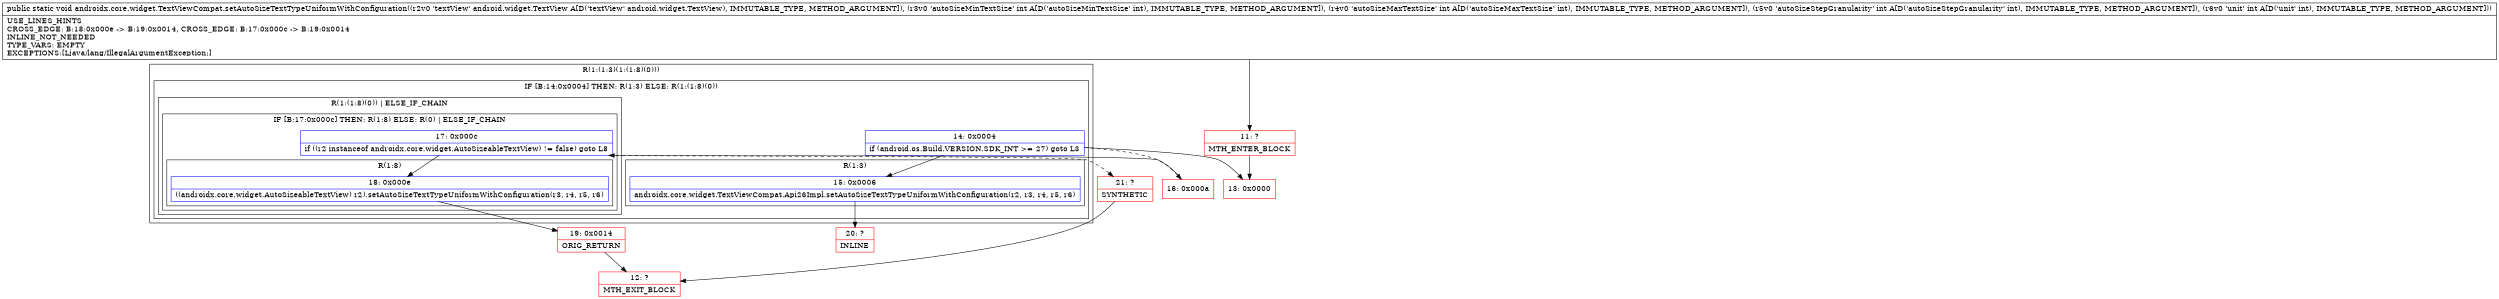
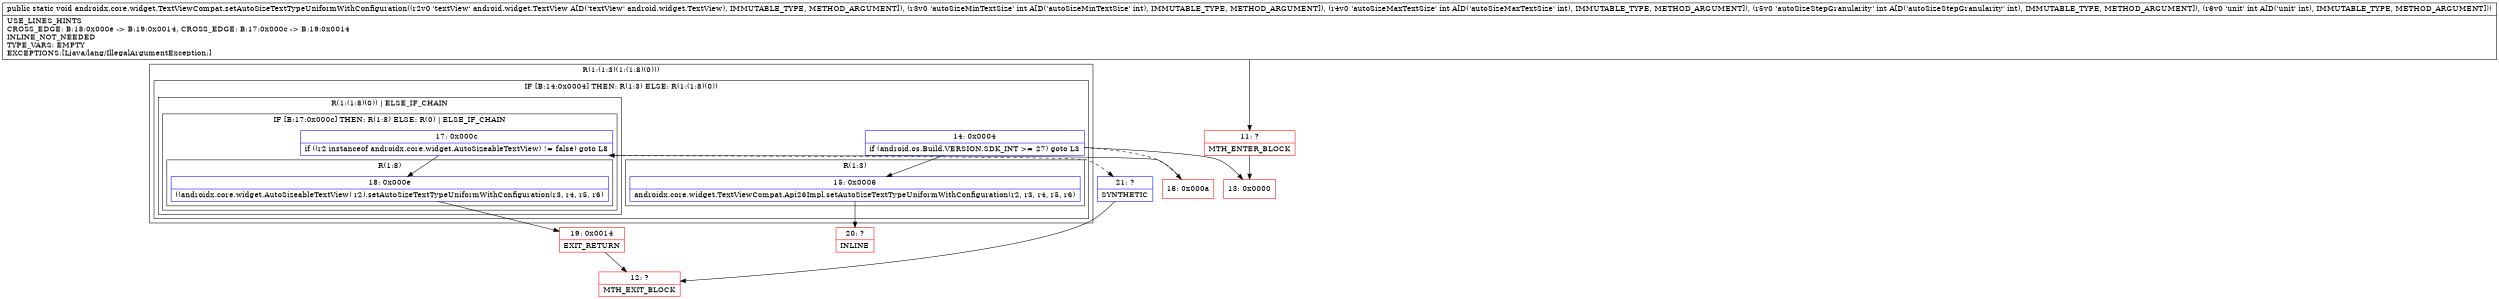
(1125, 189) -> (1125, 189)
(591, 246) -> (592, 246)
